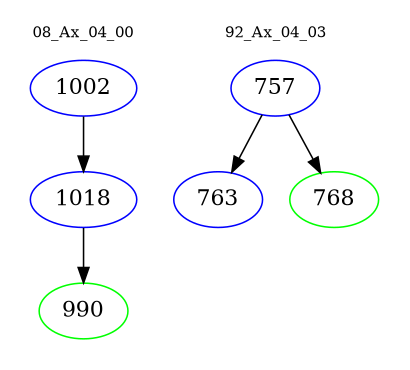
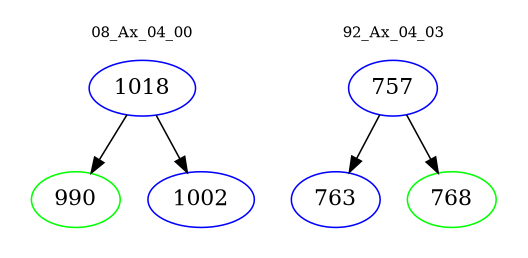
(84, 136) -> (168, 137)
